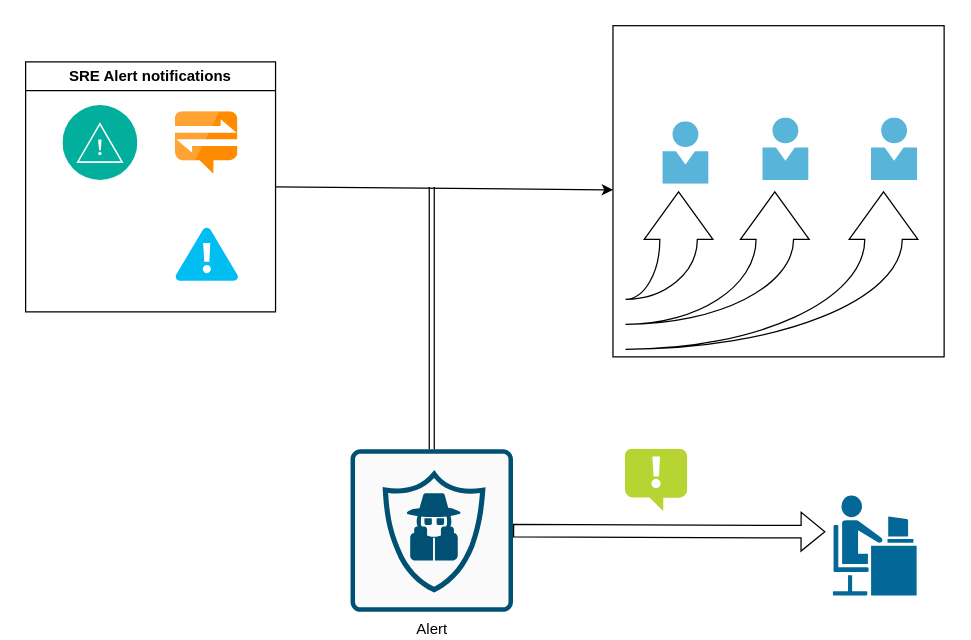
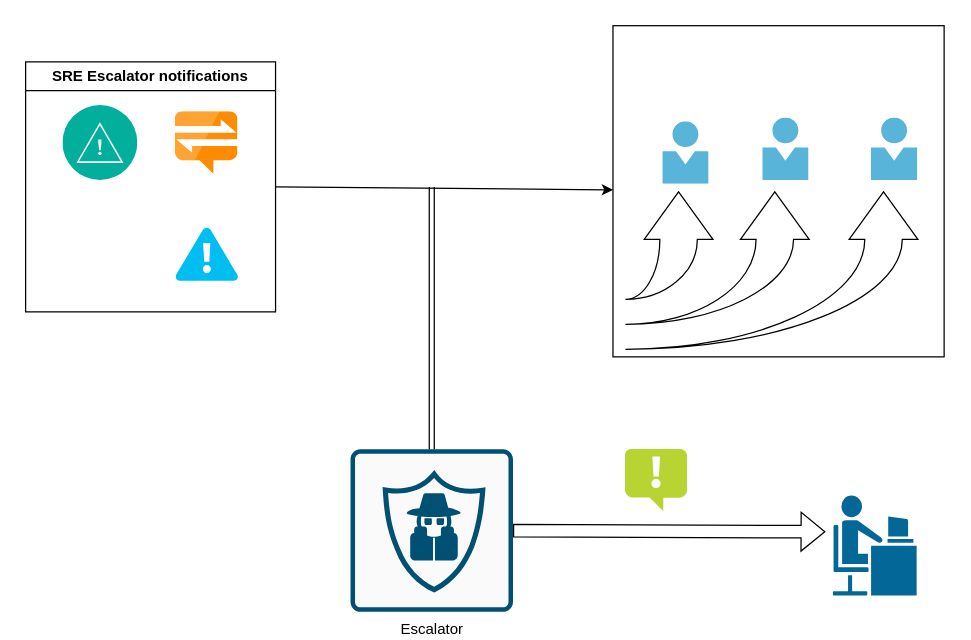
(151, 77) -> (151, 77)
(433, 630) -> (433, 630)
